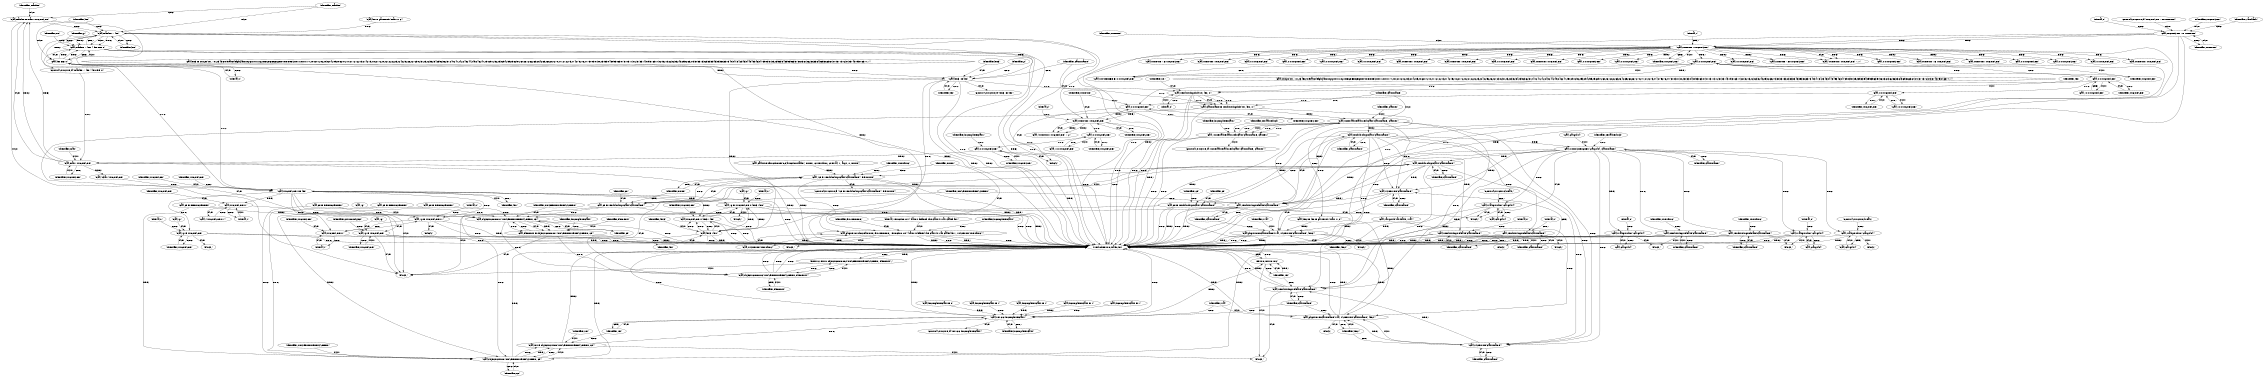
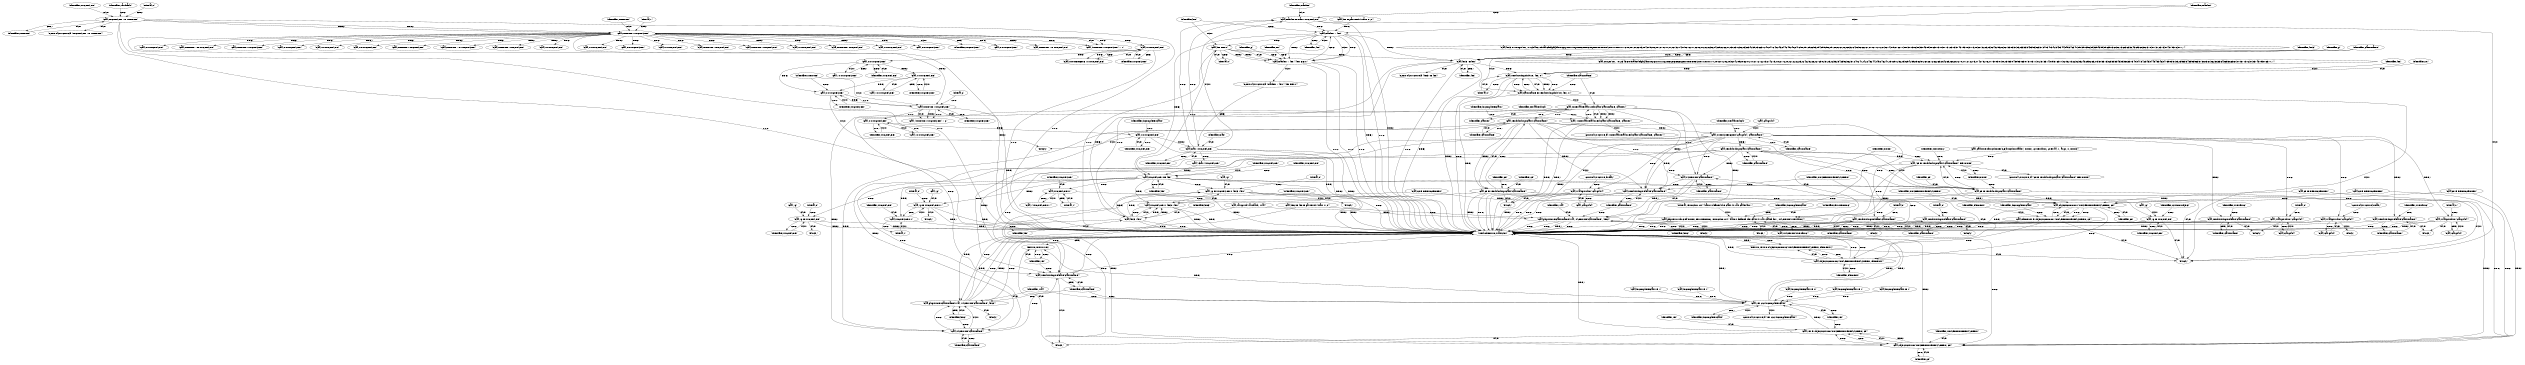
(2163, 26) -> (99, 26)
(78, 56) -> none
none -> (1532, 113)
(1310, 114) -> (1576, 100)
(1400, 126) -> (1524, 87)
